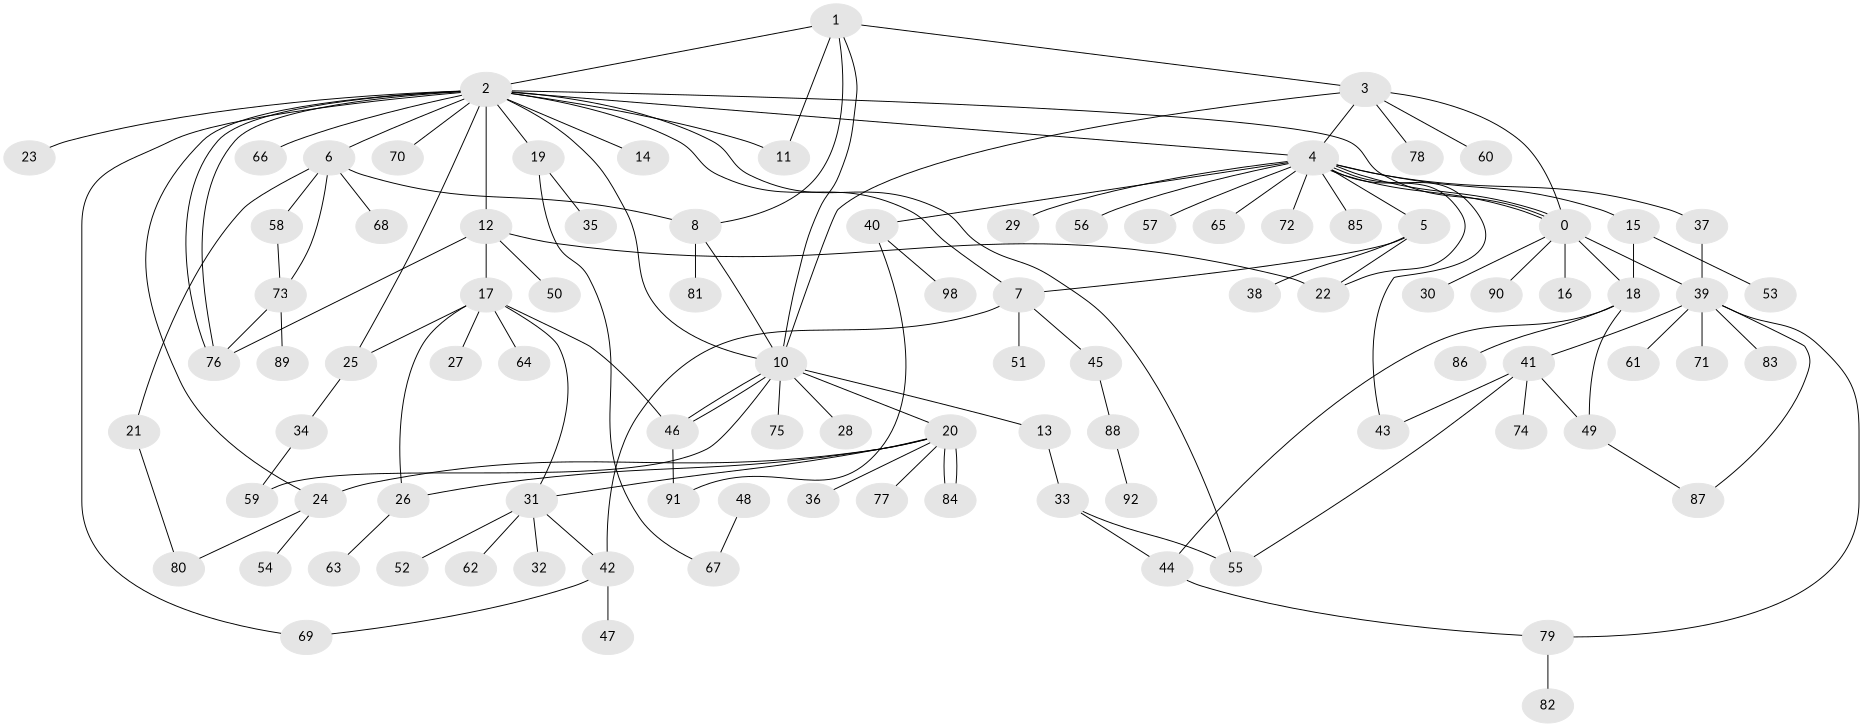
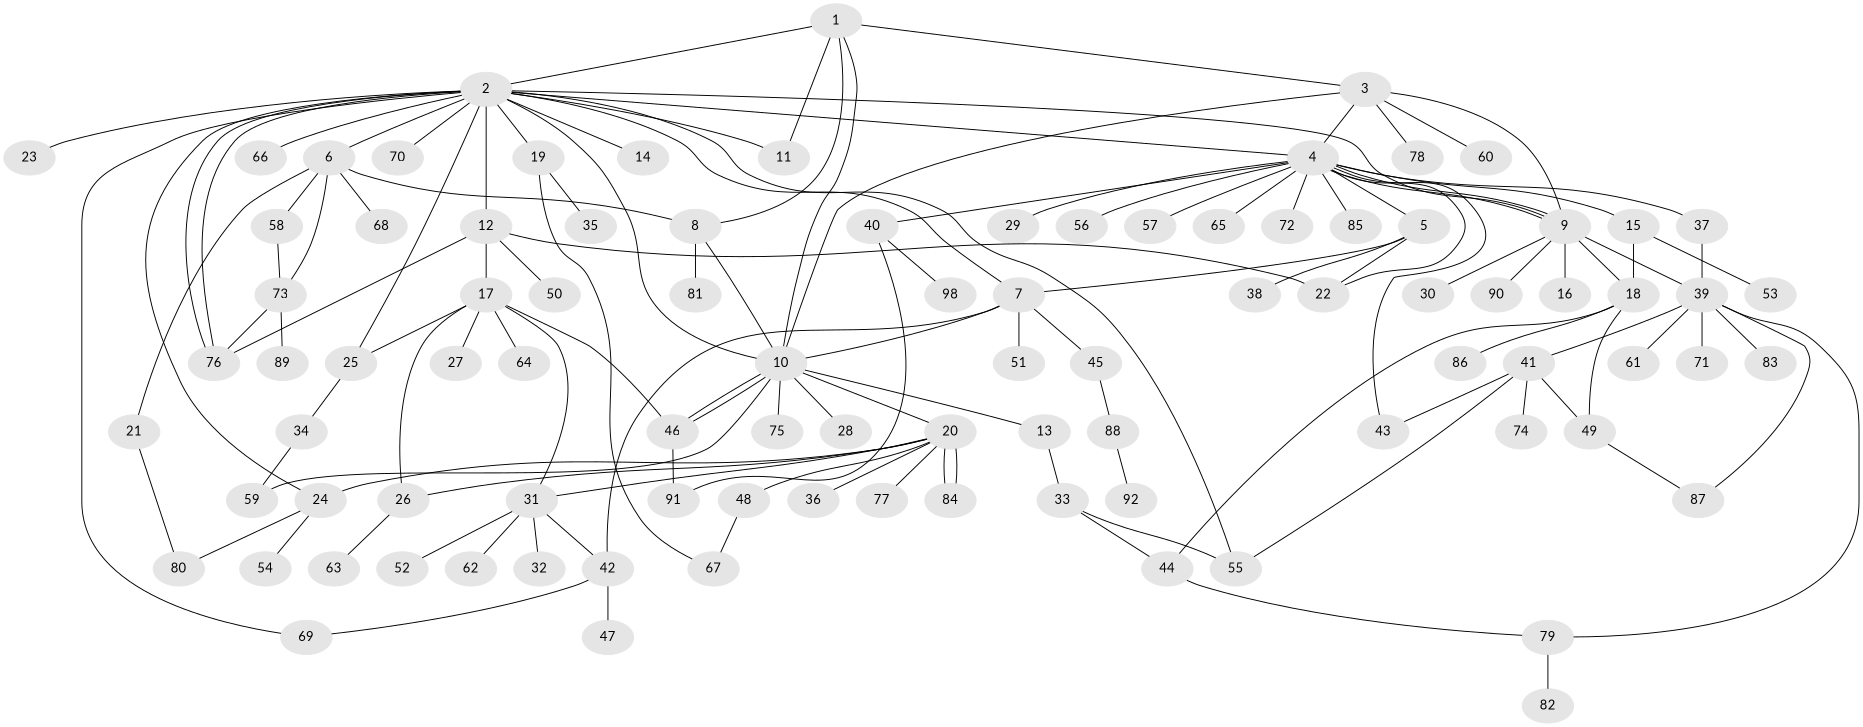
(1565, 226) -> (1565, 226)
none -> (913, 334)
none -> (847, 465)
